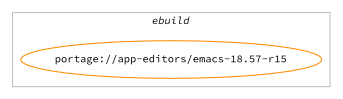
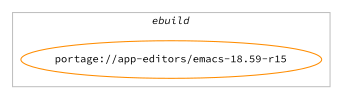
(171, 60) -> (171, 60)
